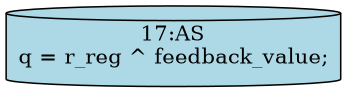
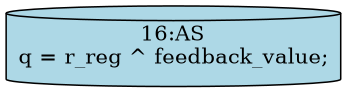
(173, 46) -> (173, 46)
